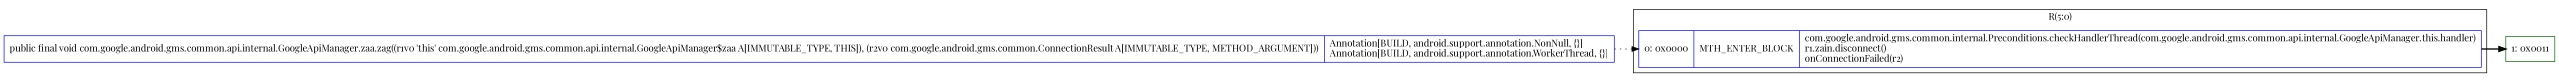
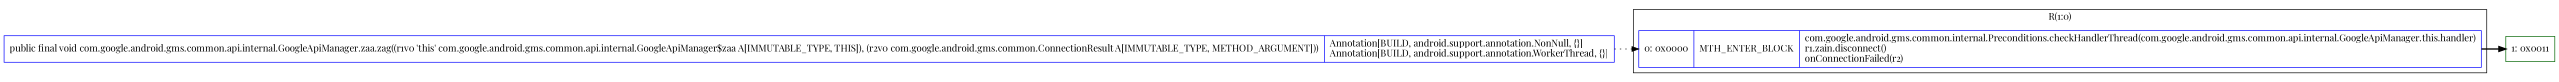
(2060, 17) -> (2060, 17)
